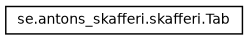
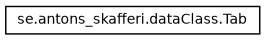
(124, 20) -> (133, 20)
